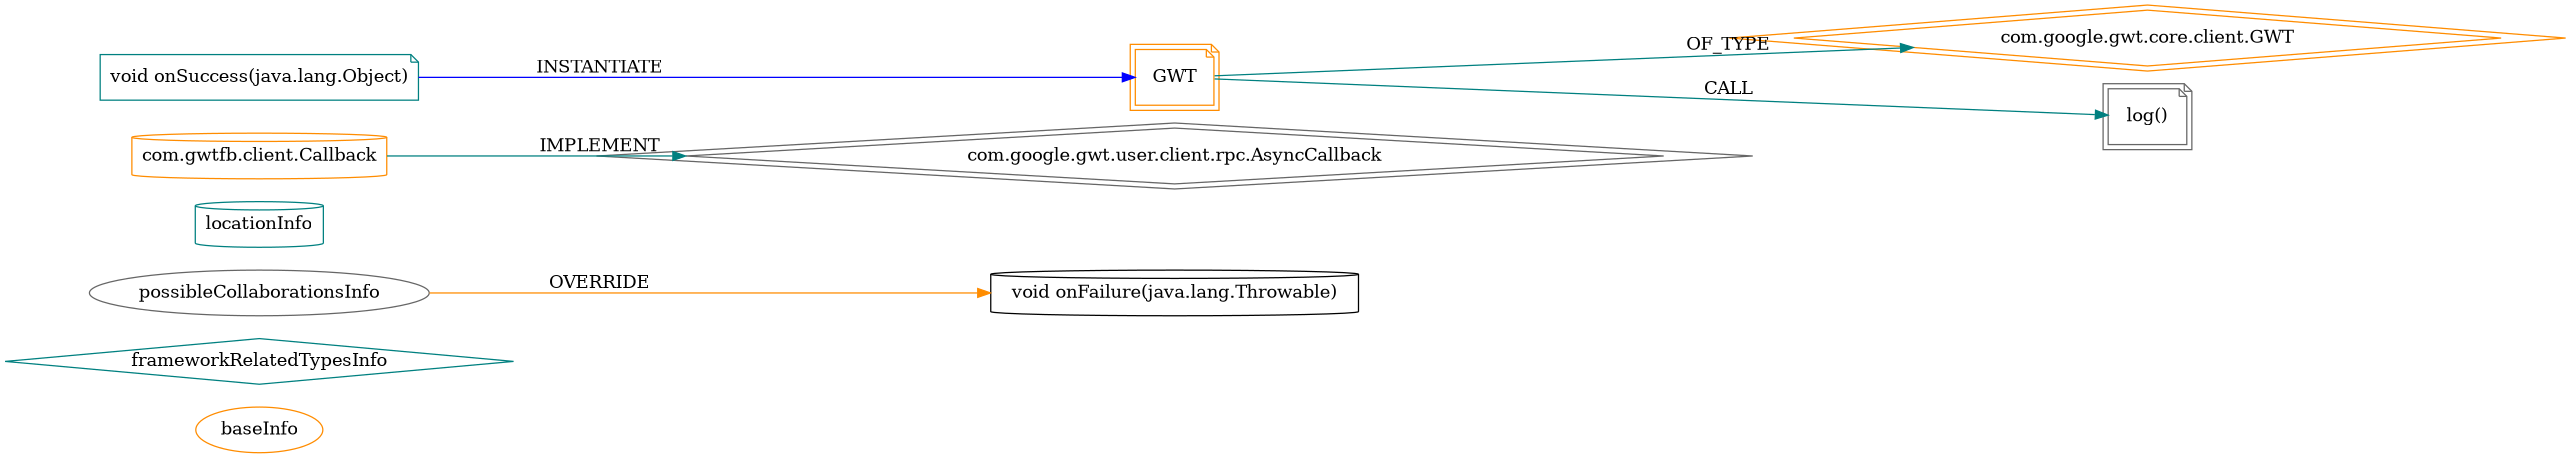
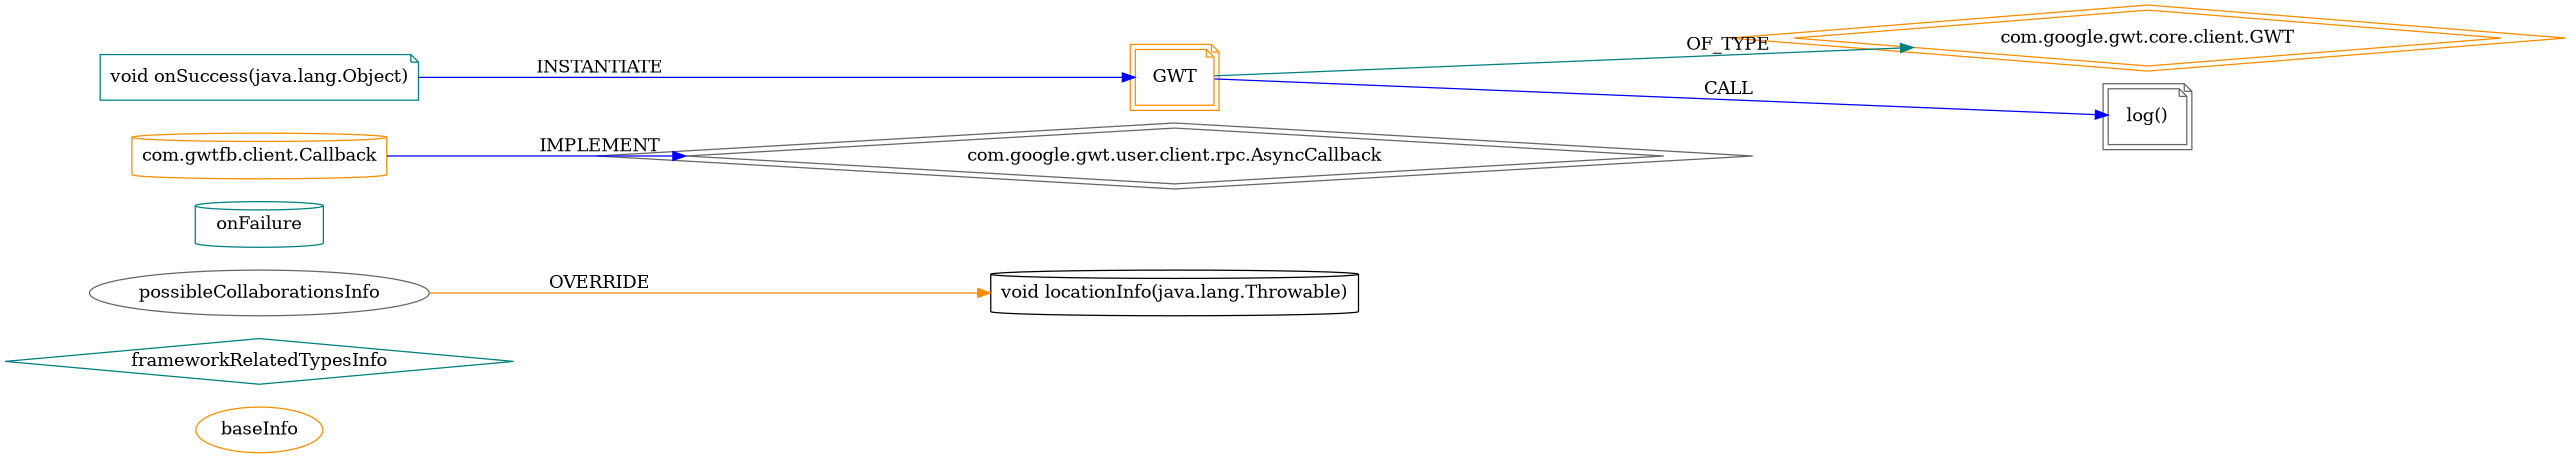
(1655, 97) -> (1655, 97)
(530, 156) -> (530, 156)
(259, 224) -> (259, 224)
(1175, 293) -> (1175, 293)
